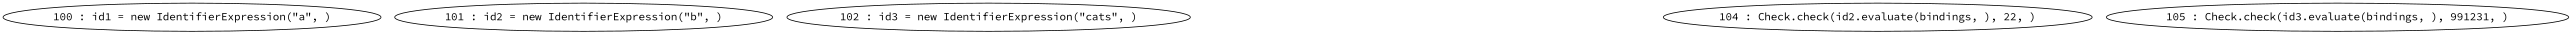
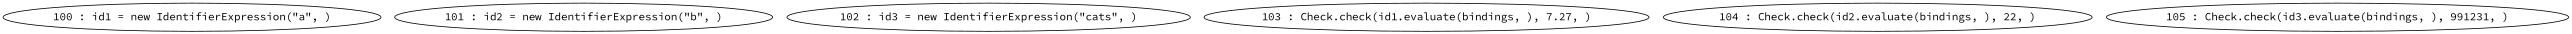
none -> (1427, 17)
